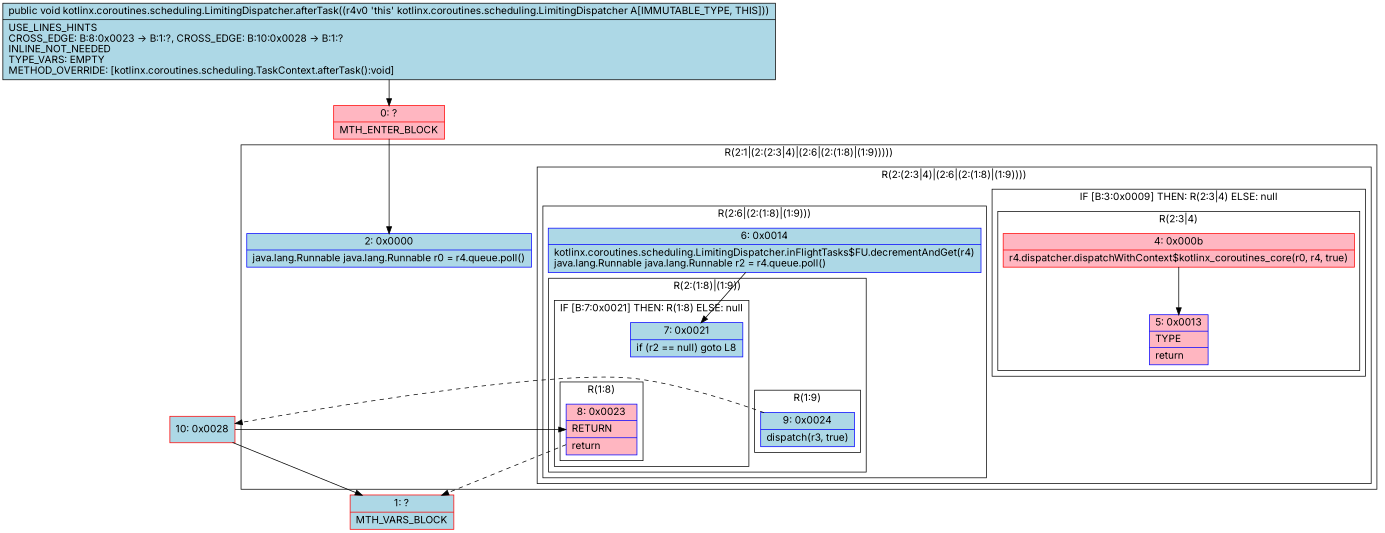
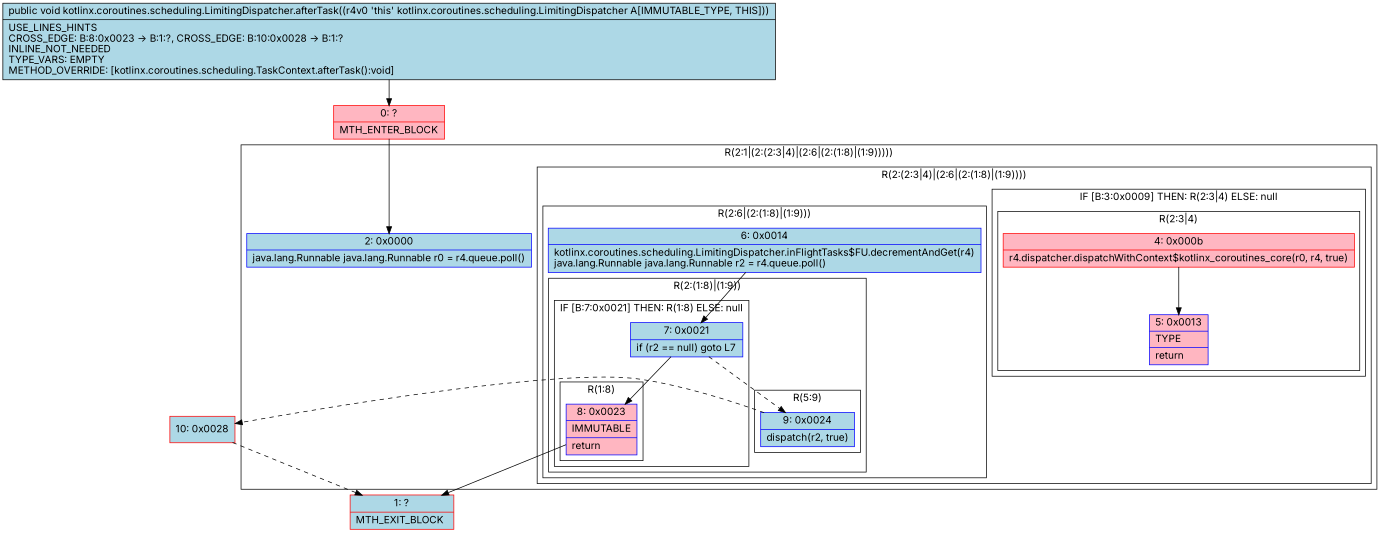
(687, 348) -> (686, 348)
none -> (744, 383)
(808, 398) -> (808, 398)
(592, 429) -> (602, 429)
(397, 430) -> (653, 376)
(808, 438) -> (808, 438)
(294, 468) -> (294, 468)
(507, 469) -> (507, 469)
(402, 520) -> (400, 520)
